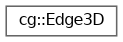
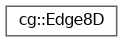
(61, 21) -> (61, 21)
